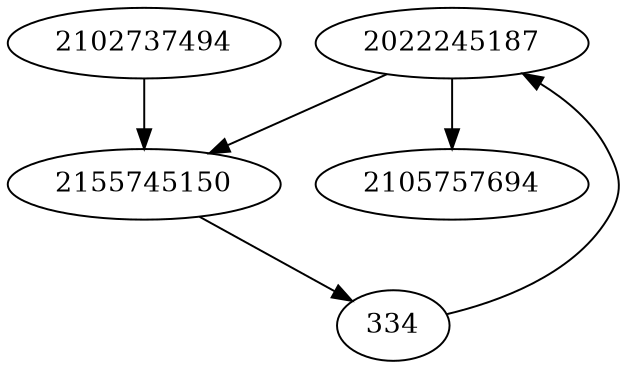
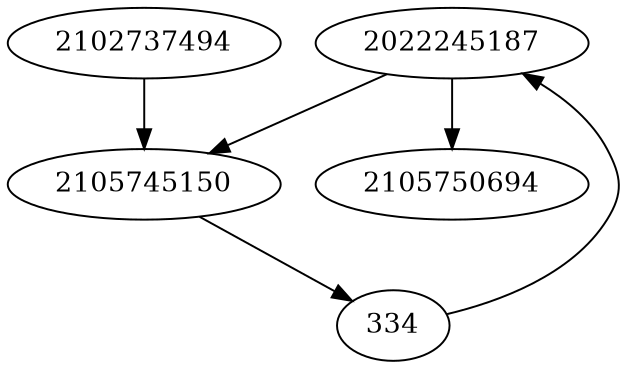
(144, 184) -> (144, 184)
(452, 184) -> (452, 184)
